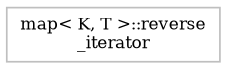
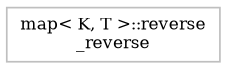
(113, 35) -> (113, 35)
